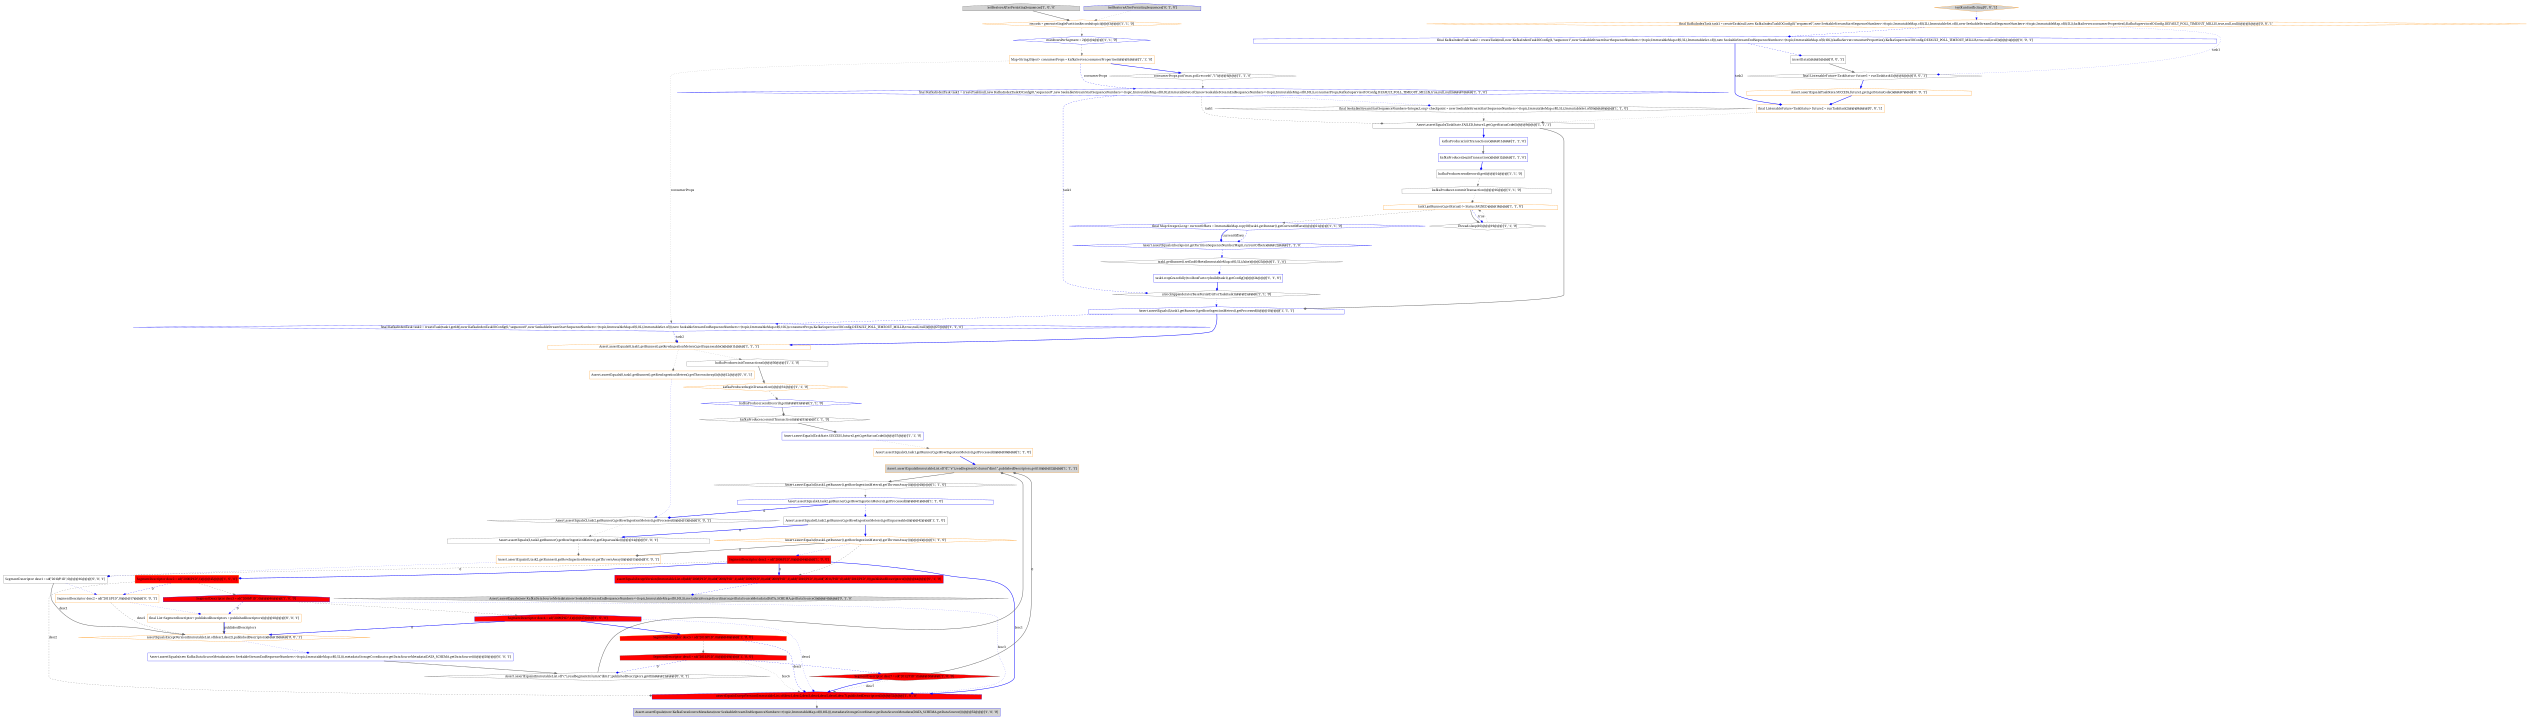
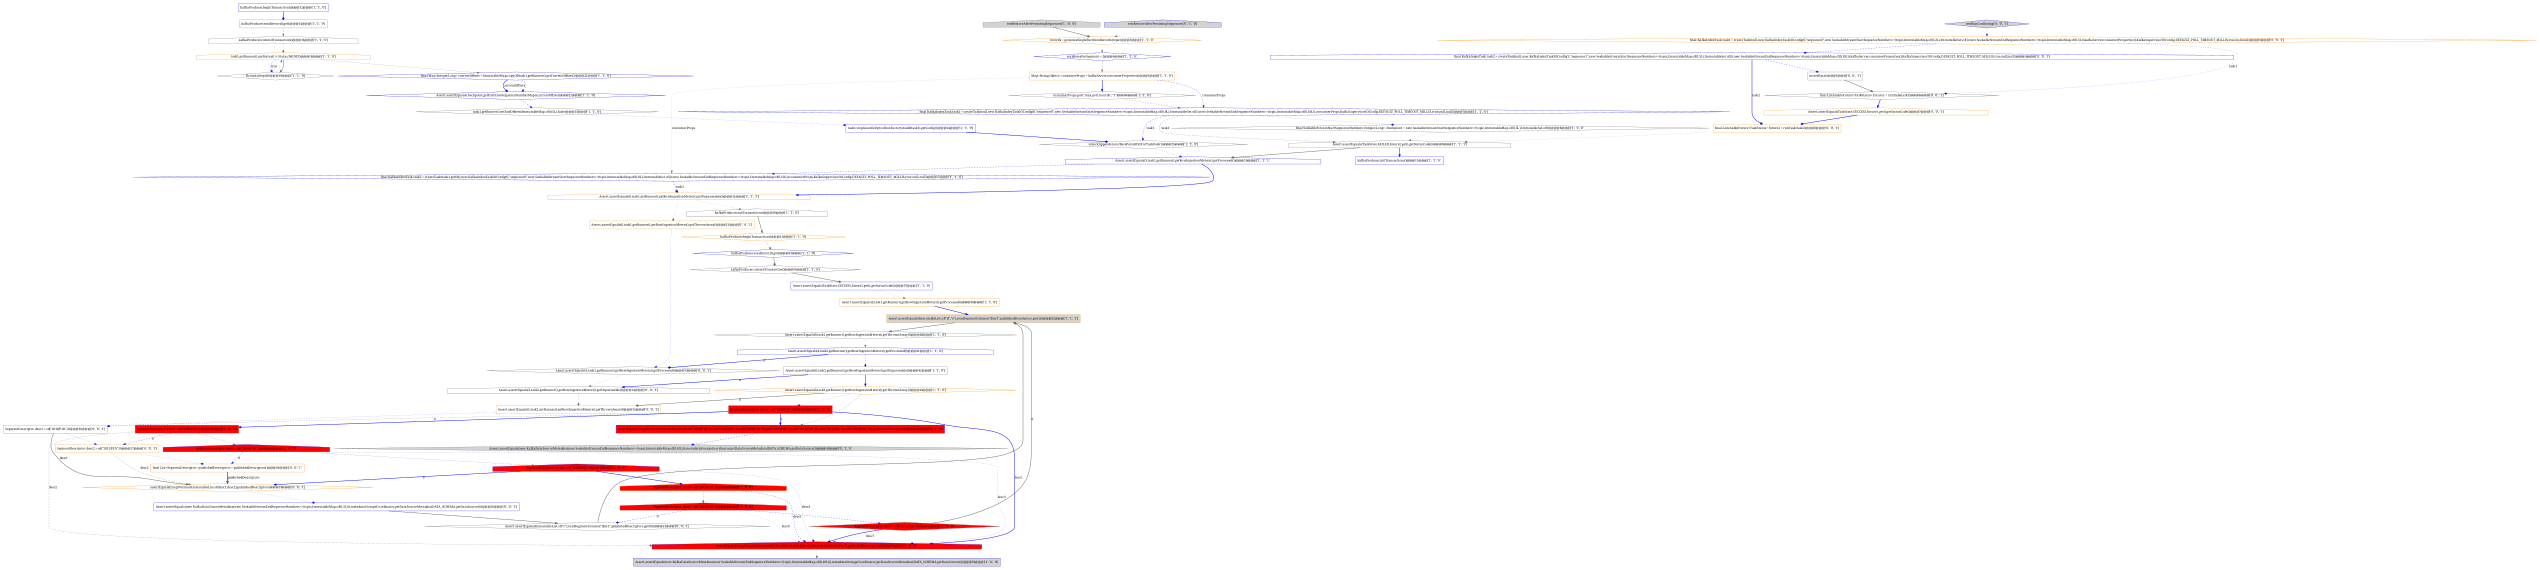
(1976, 8) -> (1987, 24)
(1483, 148) -> none
